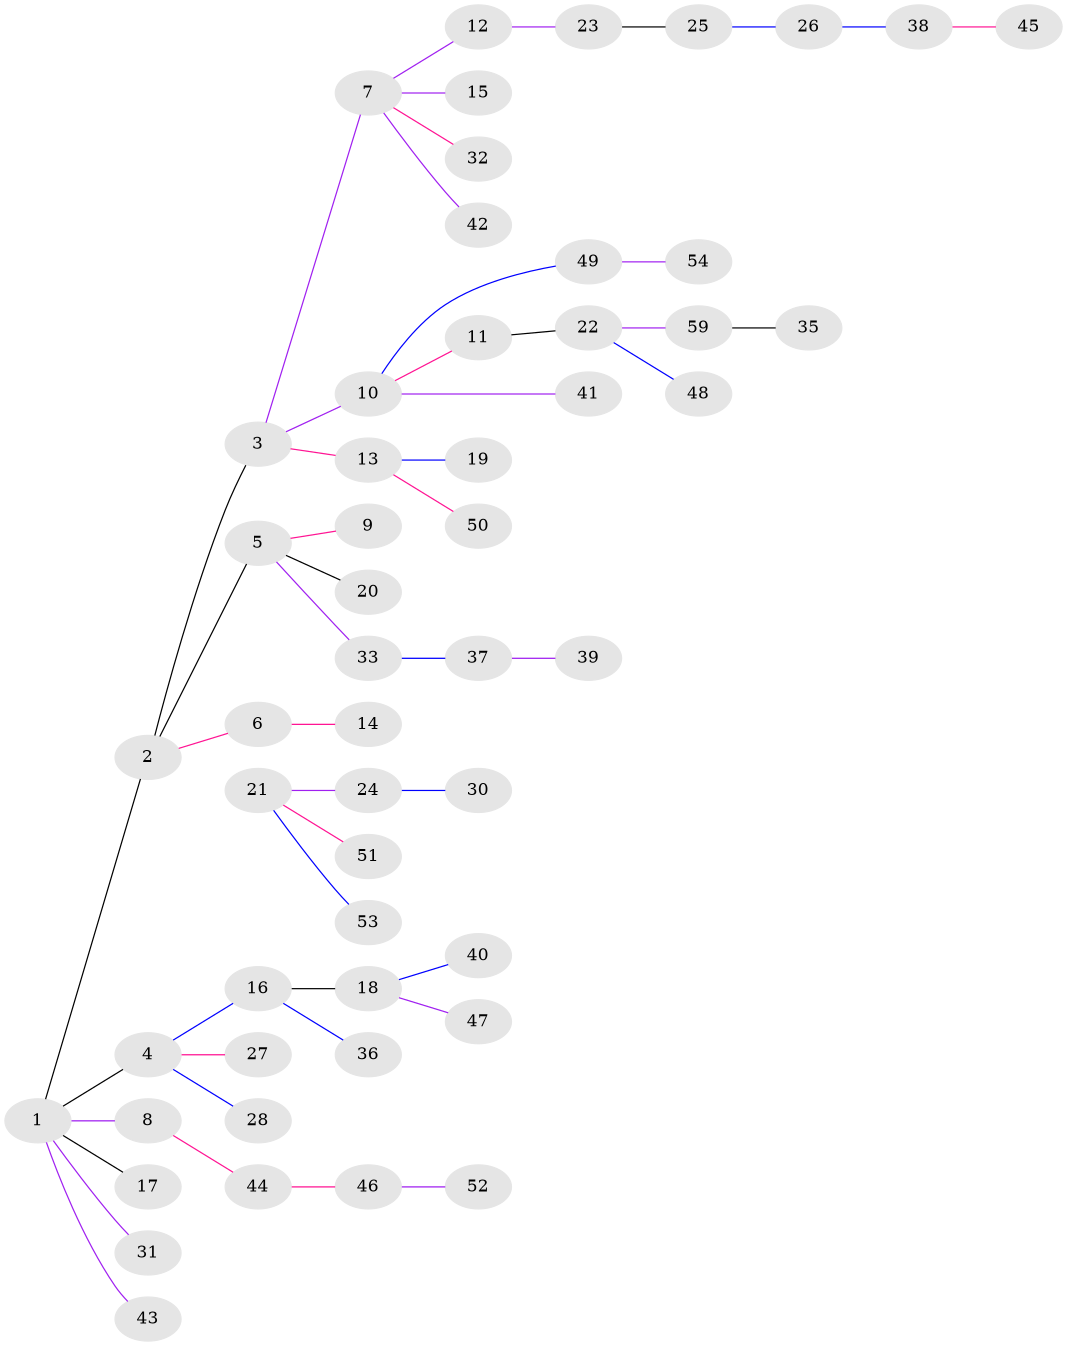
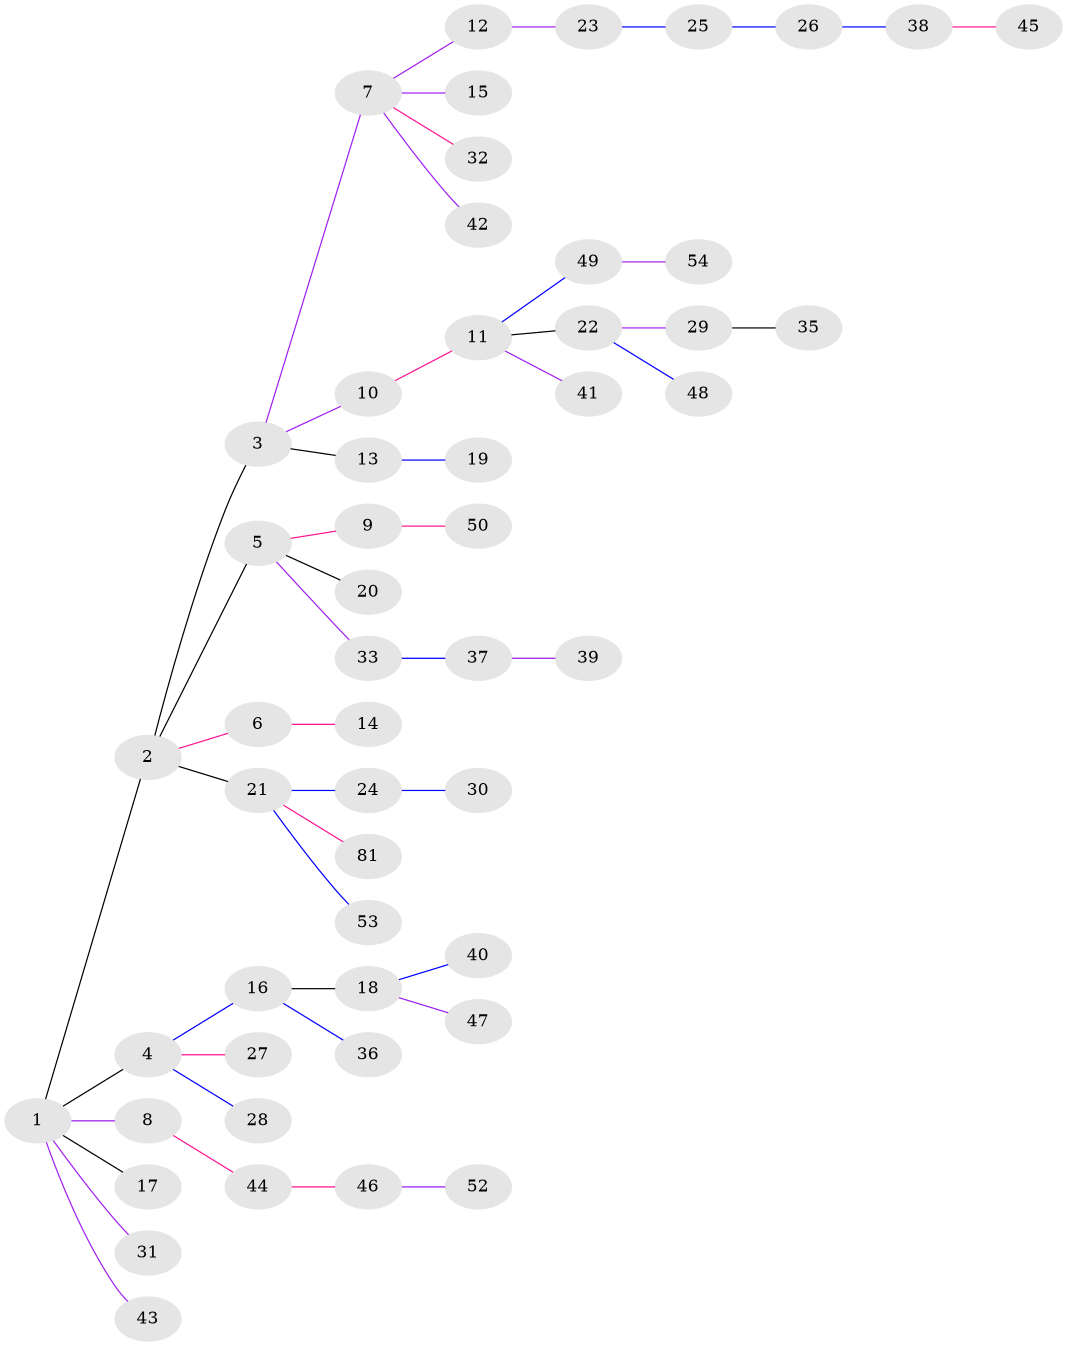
(644, 27) -> (644, 27)
(455, 299) -> (534, 300)
(699, 328) -> (699, 328)
(479, 394) -> (534, 366)
(313, 452) -> (313, 452)
(423, 493) -> (424, 526)
none -> (203, 774)
(313, 790) -> (313, 790)
(368, 857) -> (368, 857)
